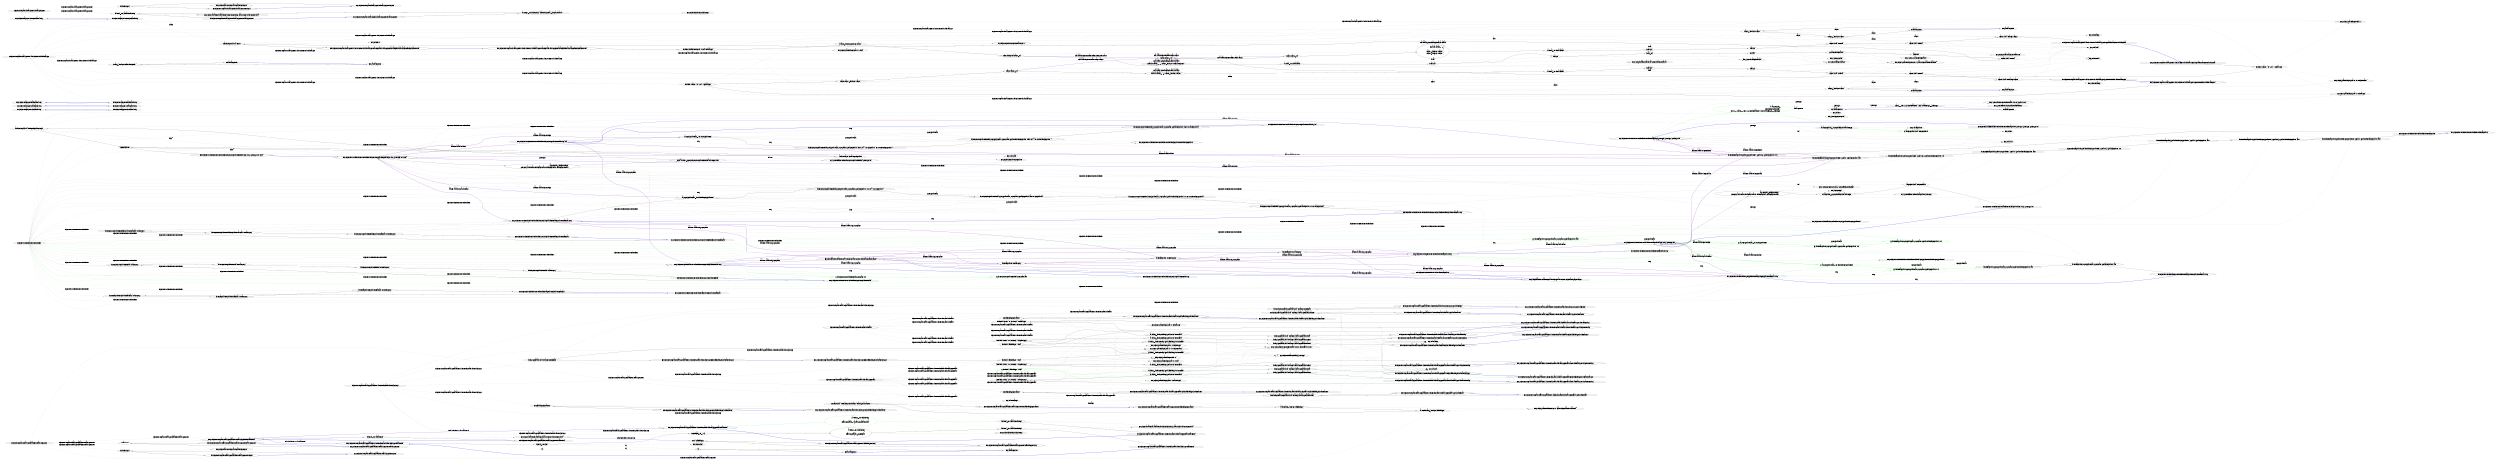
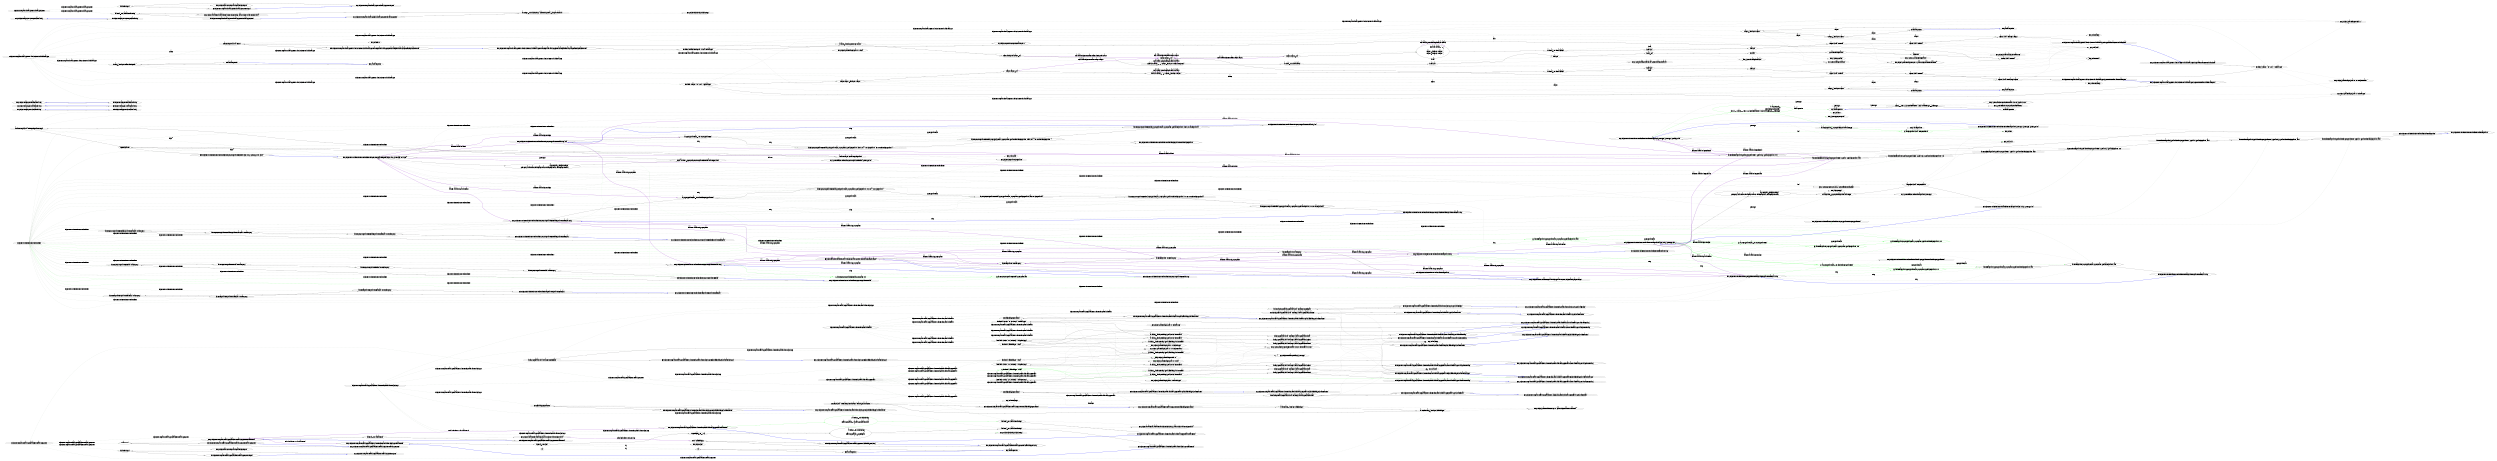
(178, 31) -> (176, 55)
